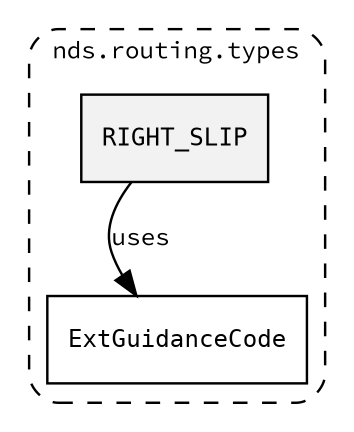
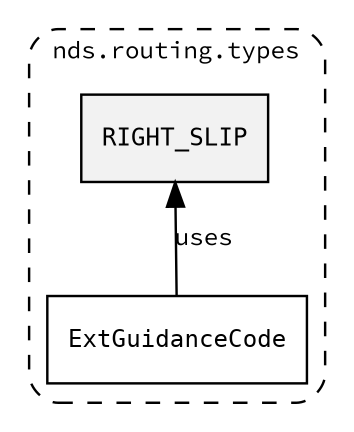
(110, 227) -> (176, 251)
